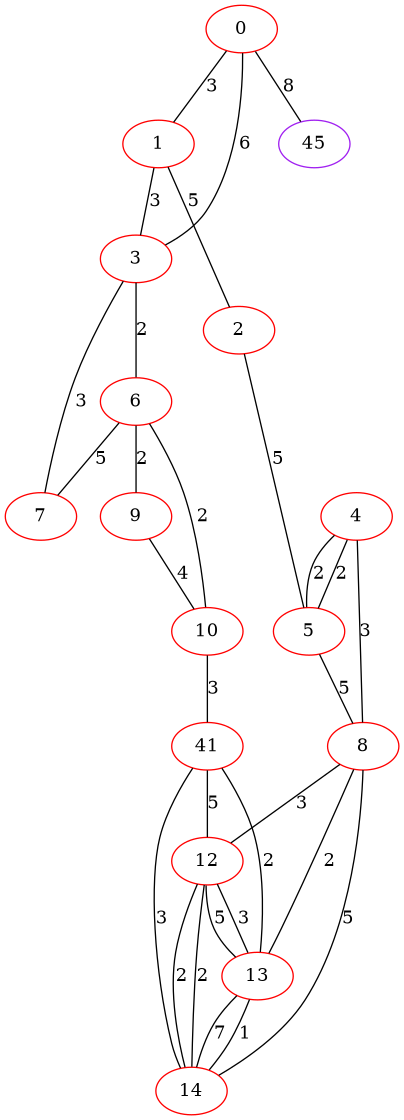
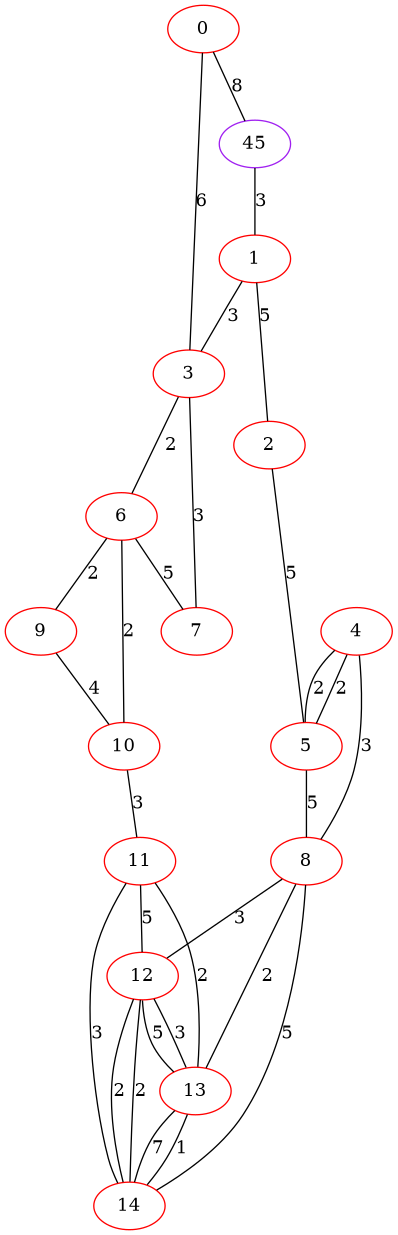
(200, 87) -> (255, 201)
(207, 746) -> (140, 861)
